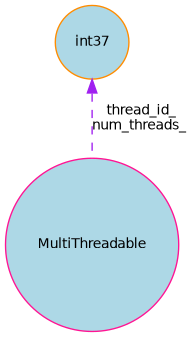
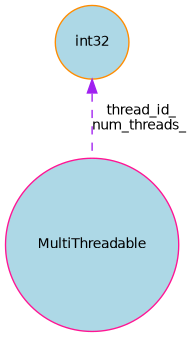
(92, 42) -> (92, 42)
